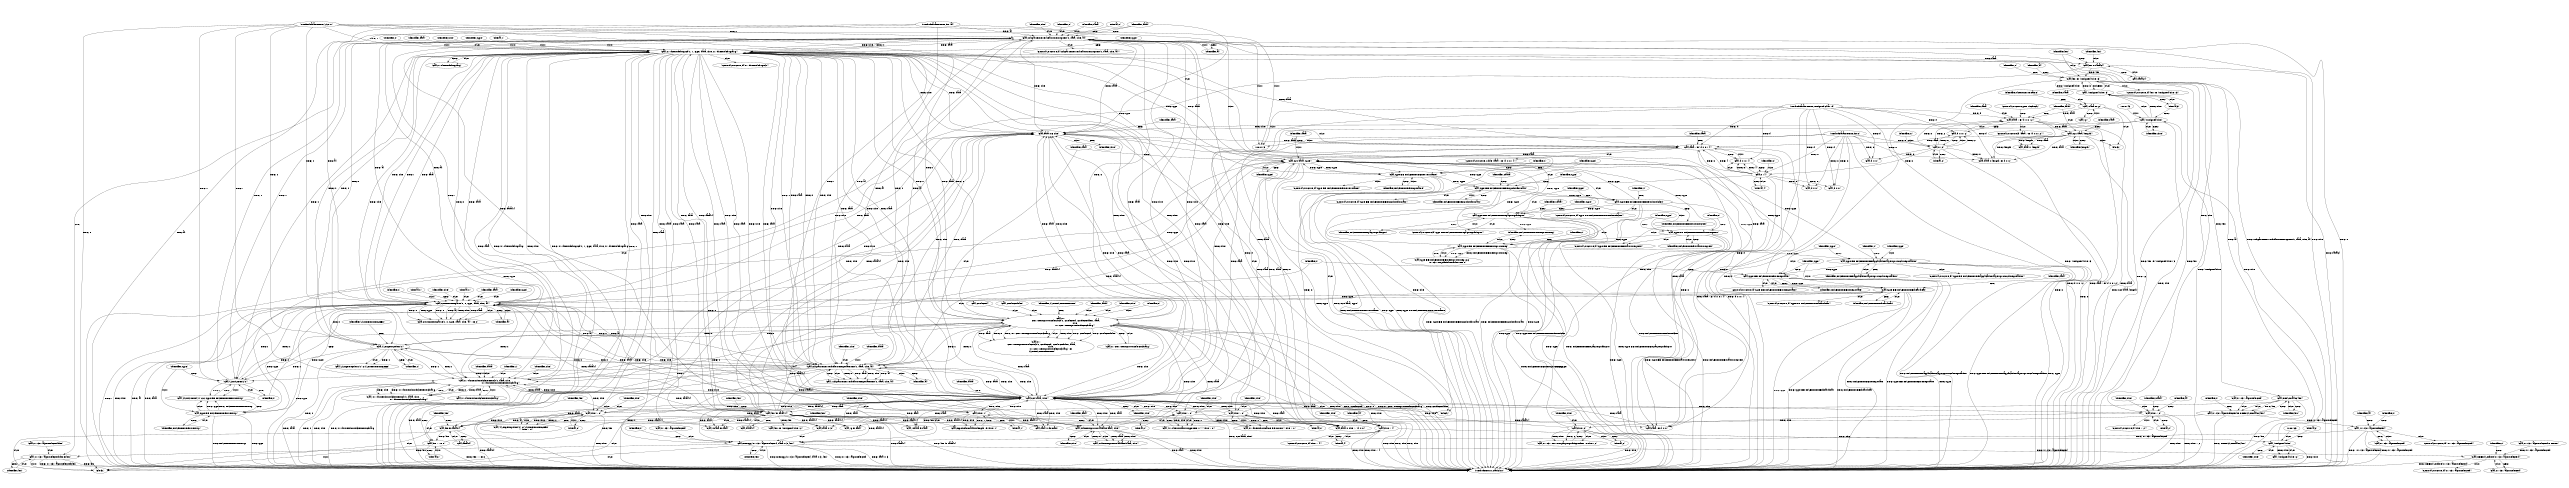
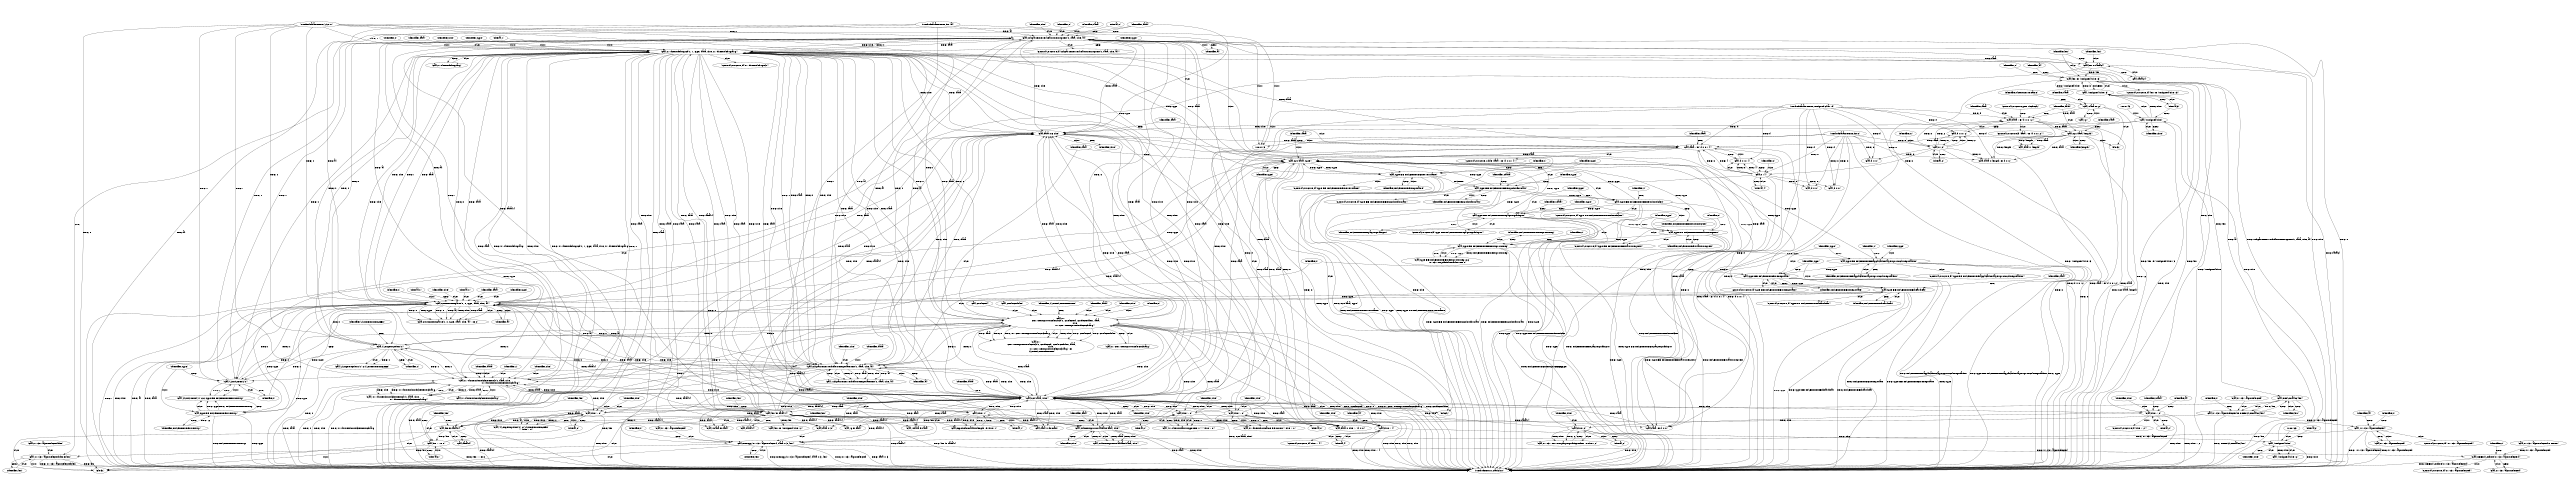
(1459, 181) -> (1459, 181)
(1514, 224) -> (1597, 220)
(206, 420) -> (206, 420)
